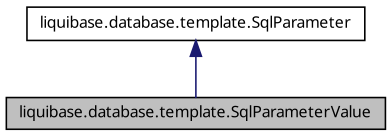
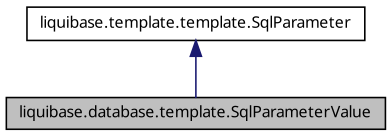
(196, 24) -> (196, 24)
